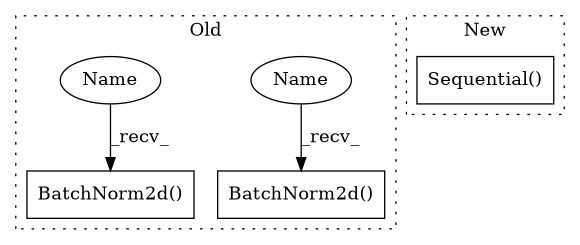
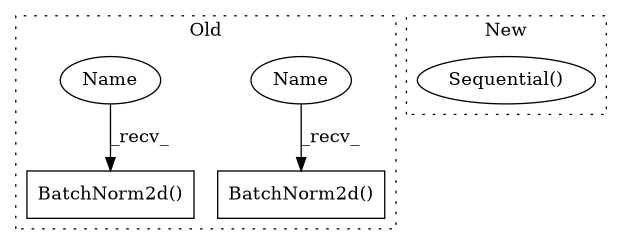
(485, 80) -> (506, 80)
